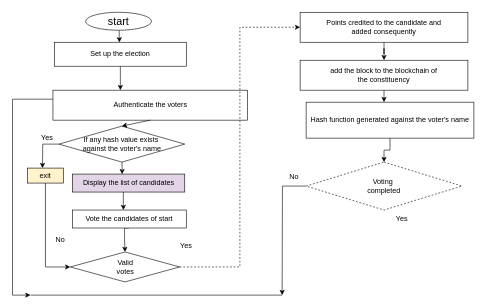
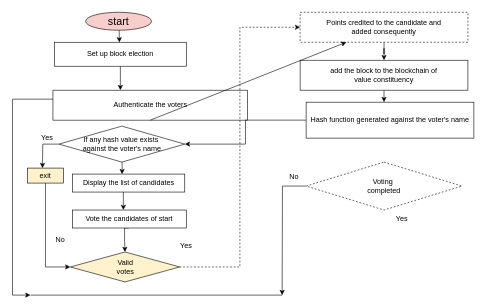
(119, 21) -> (119, 21)
(384, 27) -> (384, 27)
(120, 54) -> (120, 54)
(384, 75) -> (384, 75)
(136, 123) -> (247, 82)
(384, 152) -> (246, 133)
(129, 183) -> (129, 183)
(125, 267) -> (125, 267)
